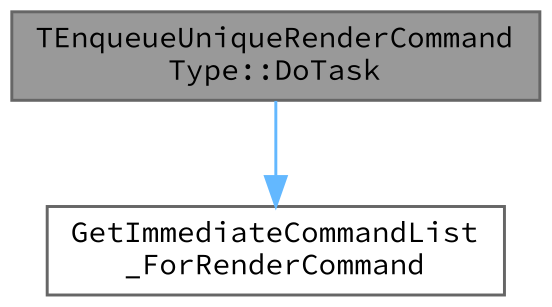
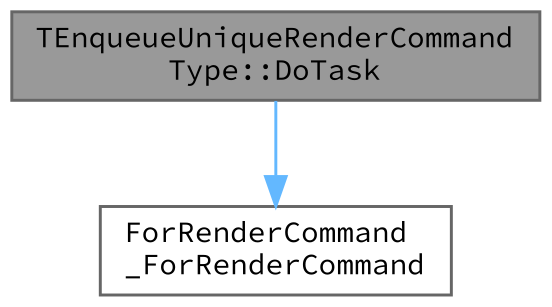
(276, 251) -> (276, 251)
